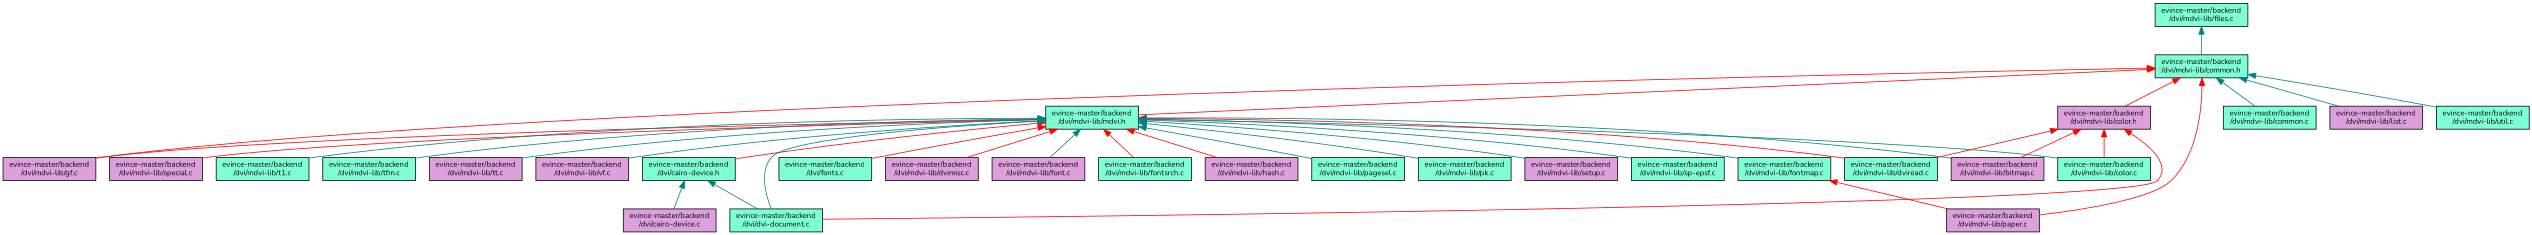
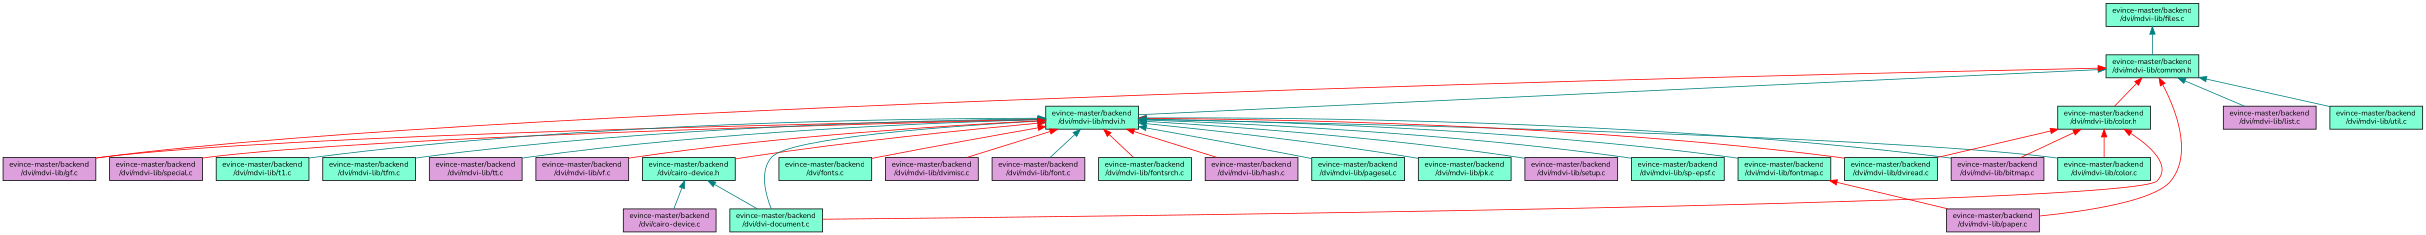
(1643, 92) -> (1618, 92)
(2104, 118) -> (2104, 118)
(2270, 118) -> none
(833, 135) -> (833, 135)
